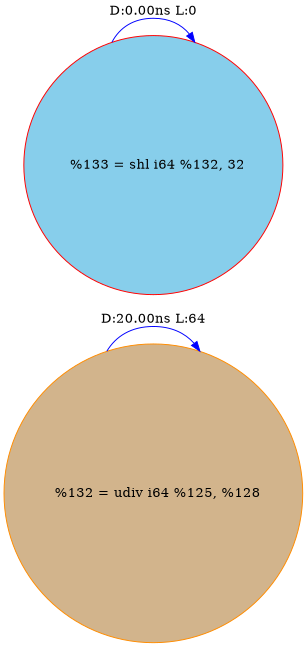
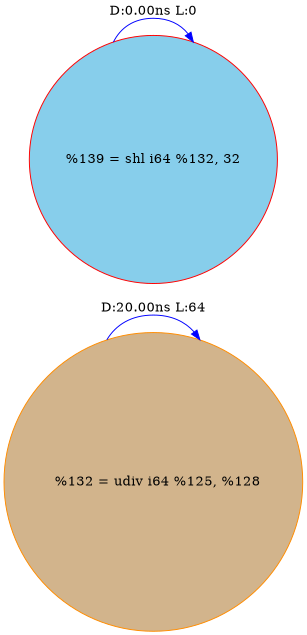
(153, 165) -> (153, 159)
